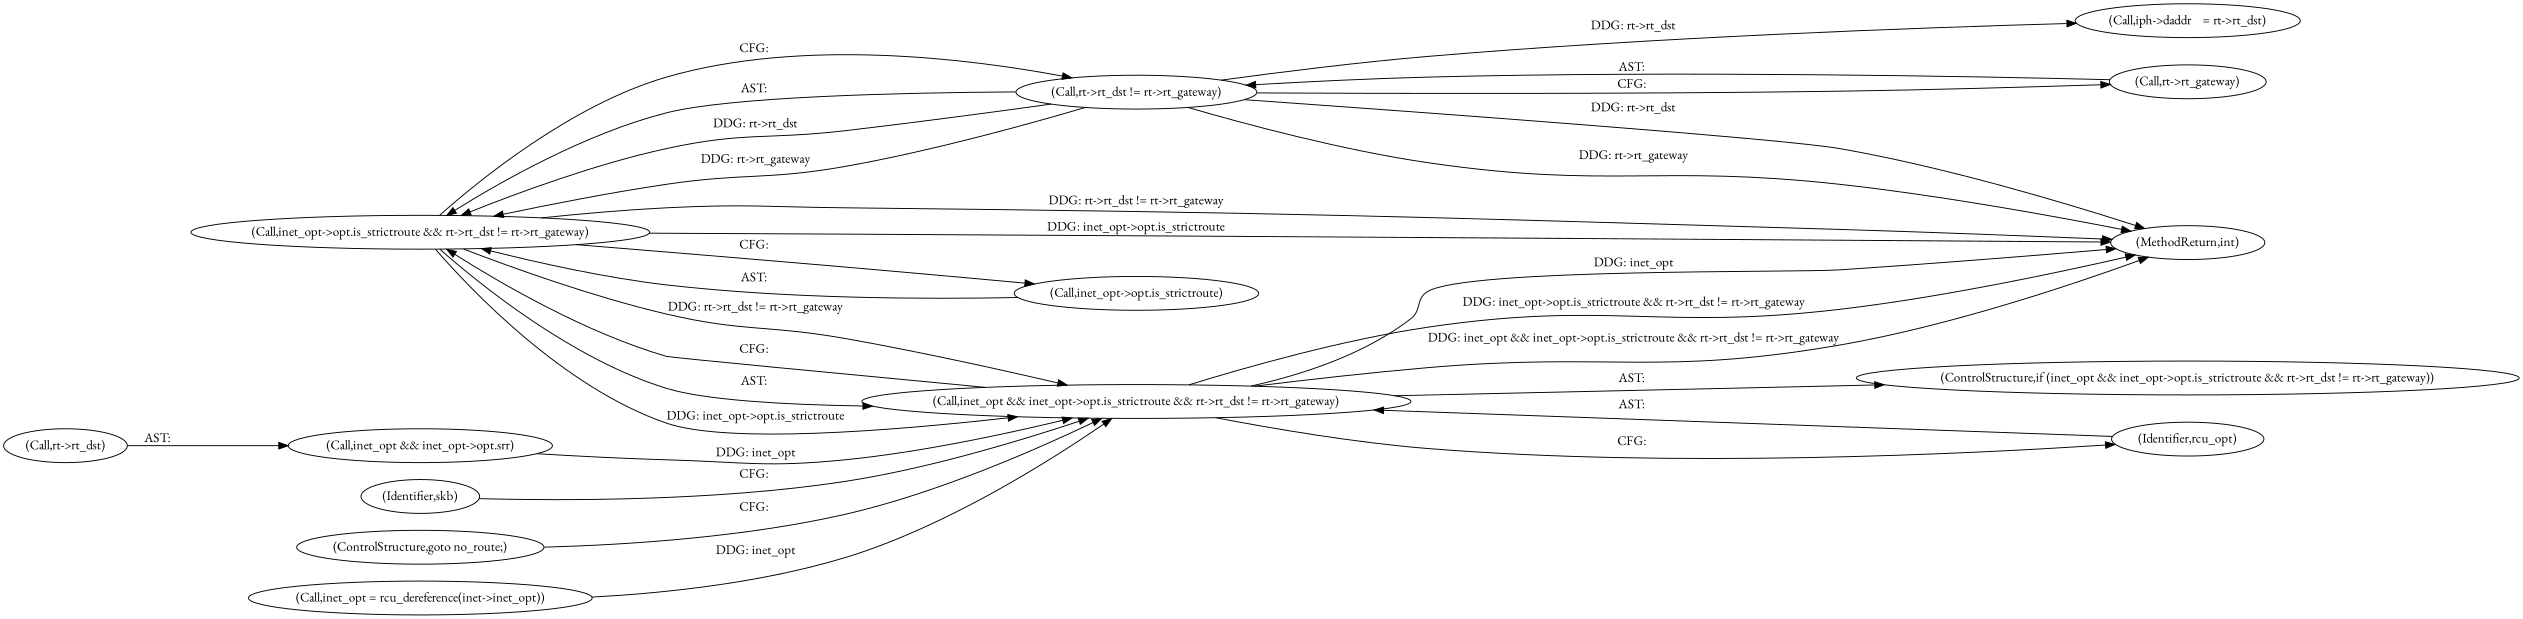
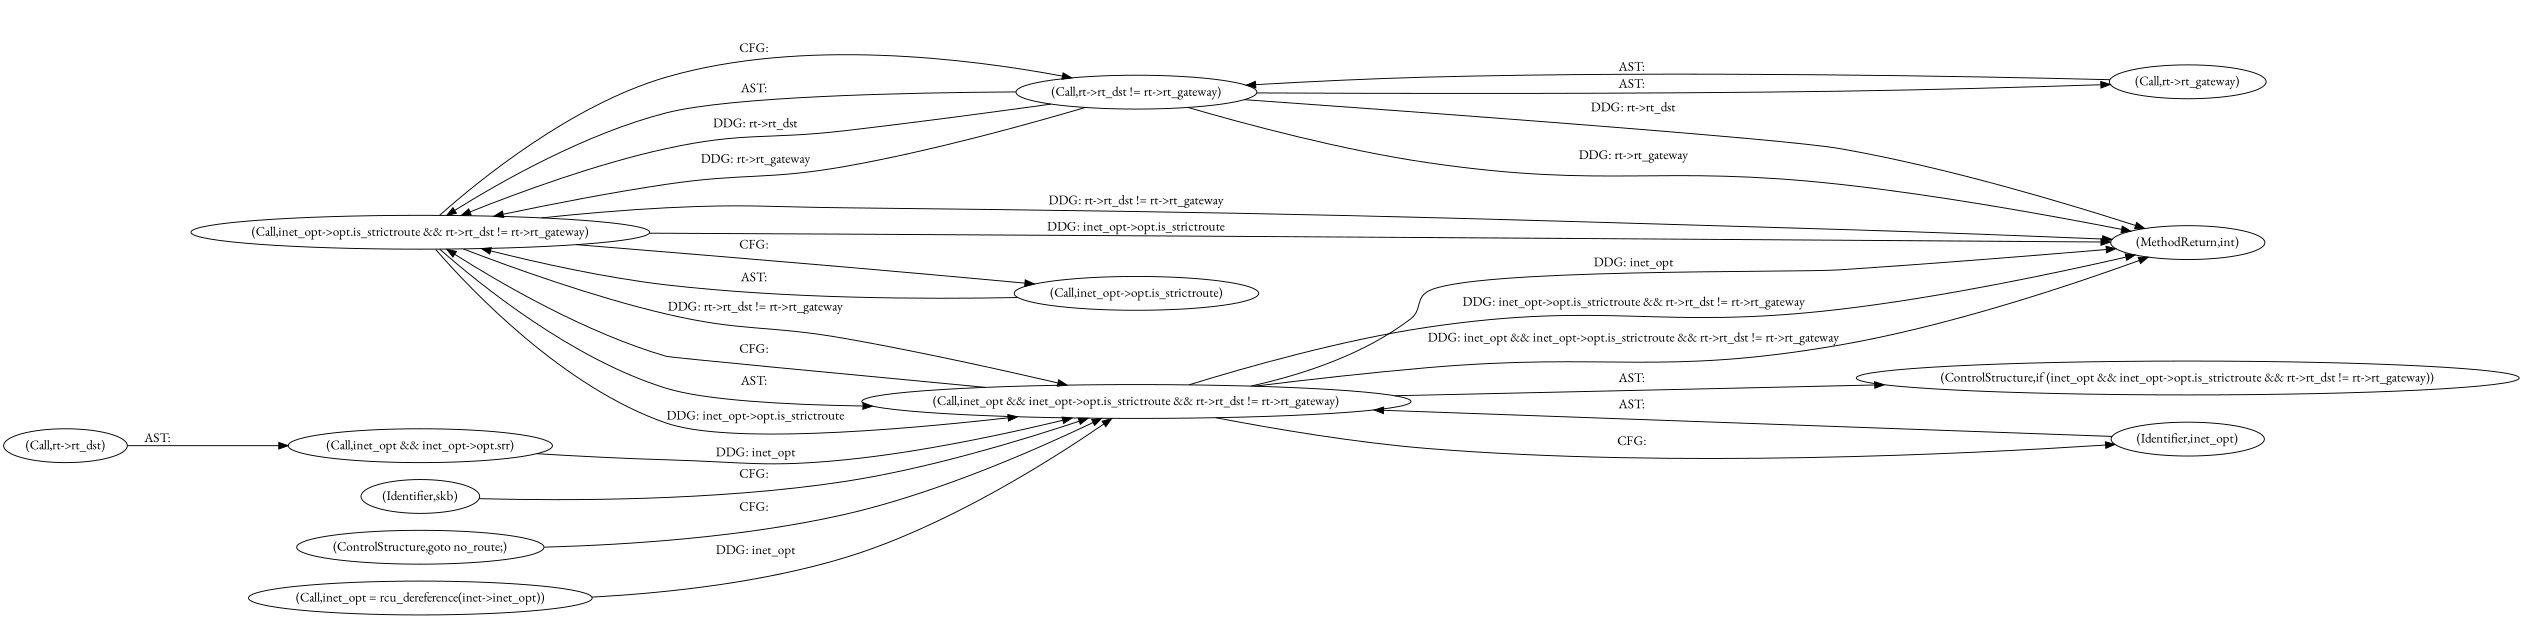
(2188, 21) -> none
(1634, 84) -> (1634, 84)
(2188, 439) -> (2188, 439)
